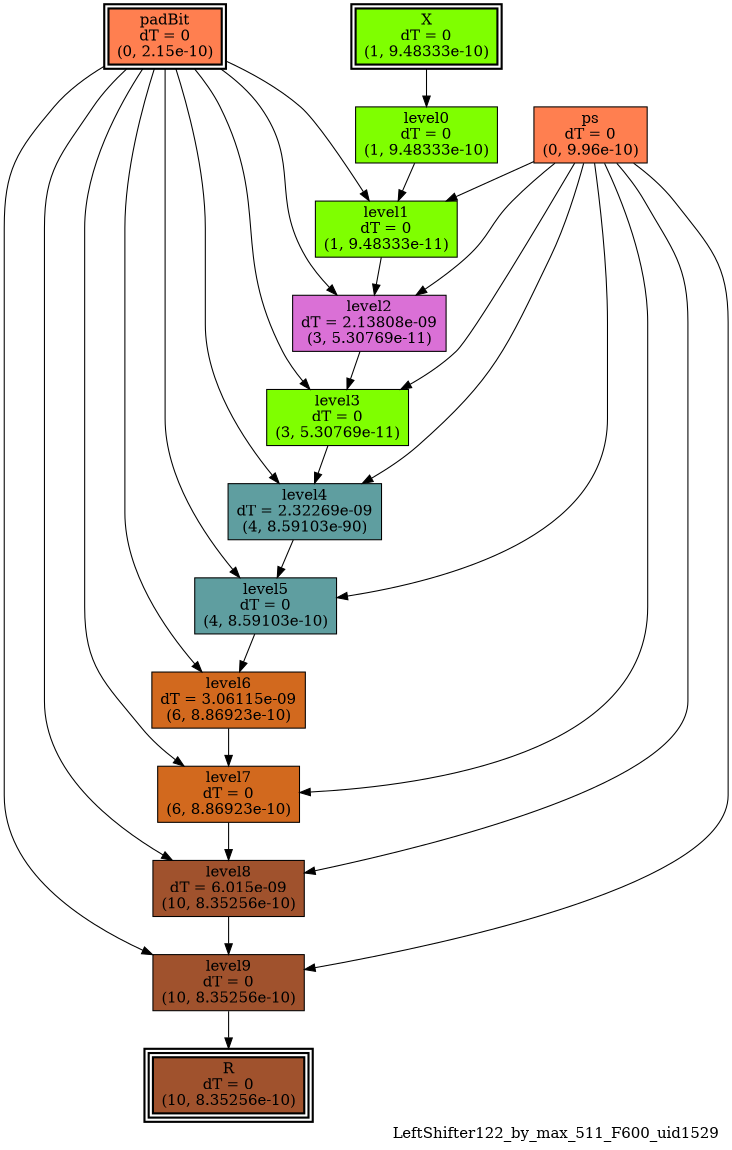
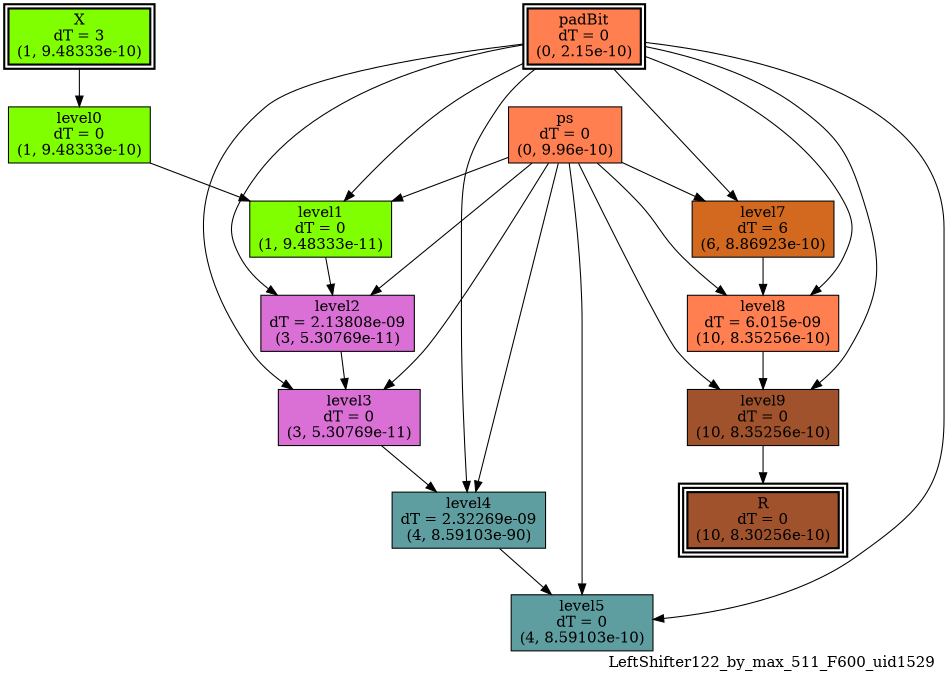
(427, 37) -> (79, 37)
(338, 418) -> (349, 418)
(229, 700) -> none
(229, 794) -> (763, 229)
(229, 888) -> (763, 323)
(229, 1085) -> (763, 520)
